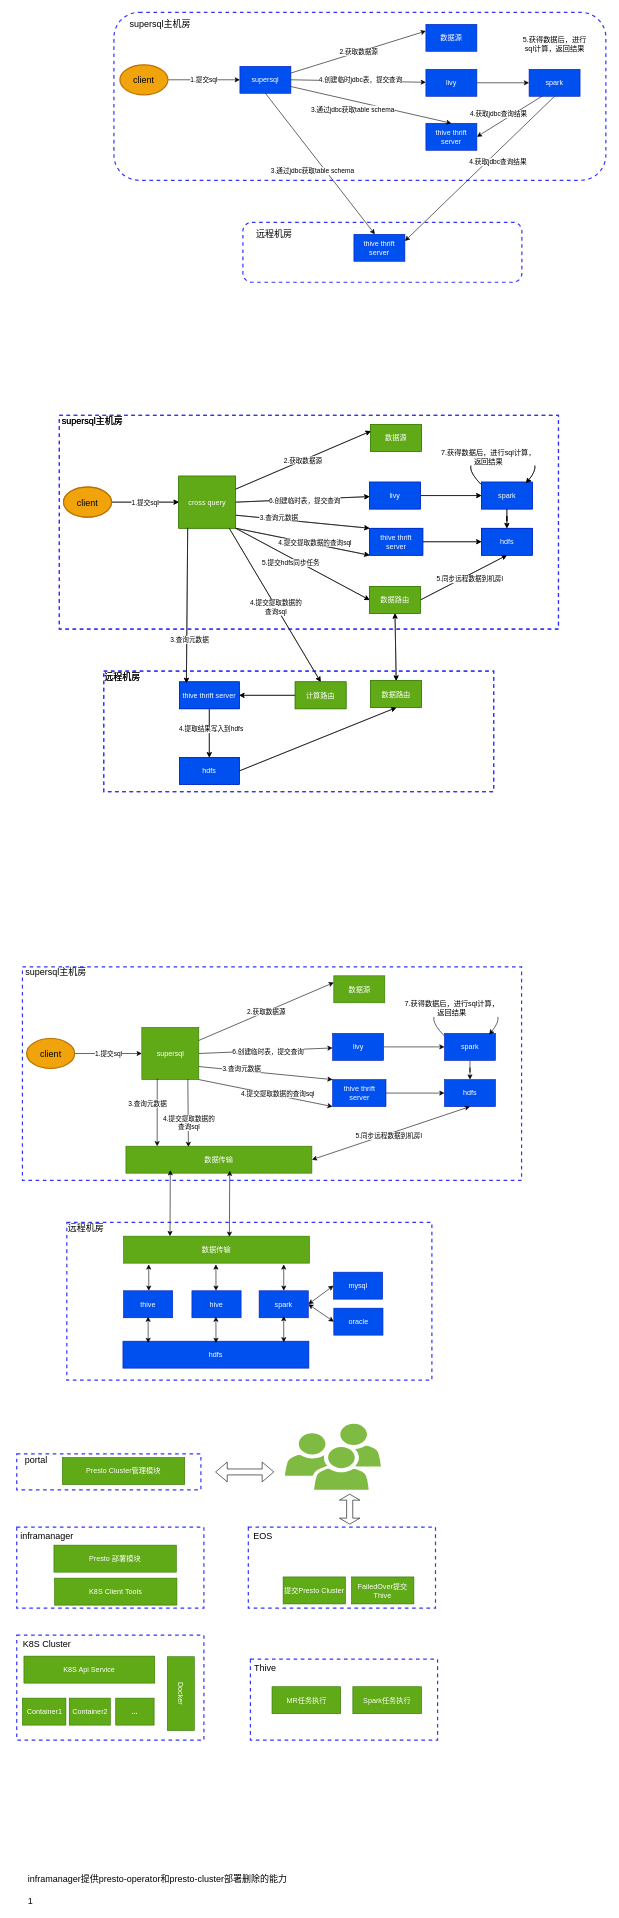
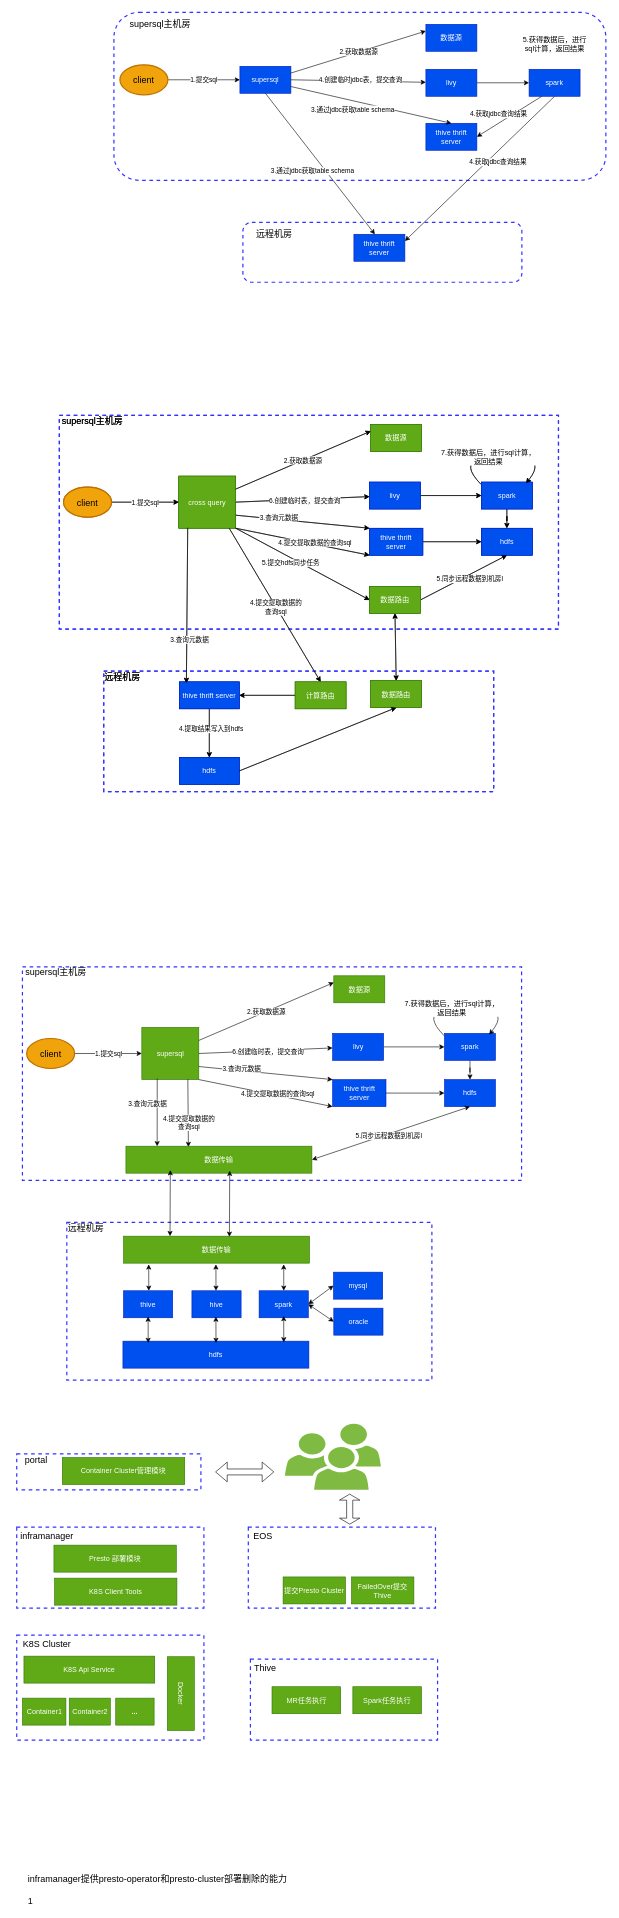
(123, 1472) -> (123, 1472)
